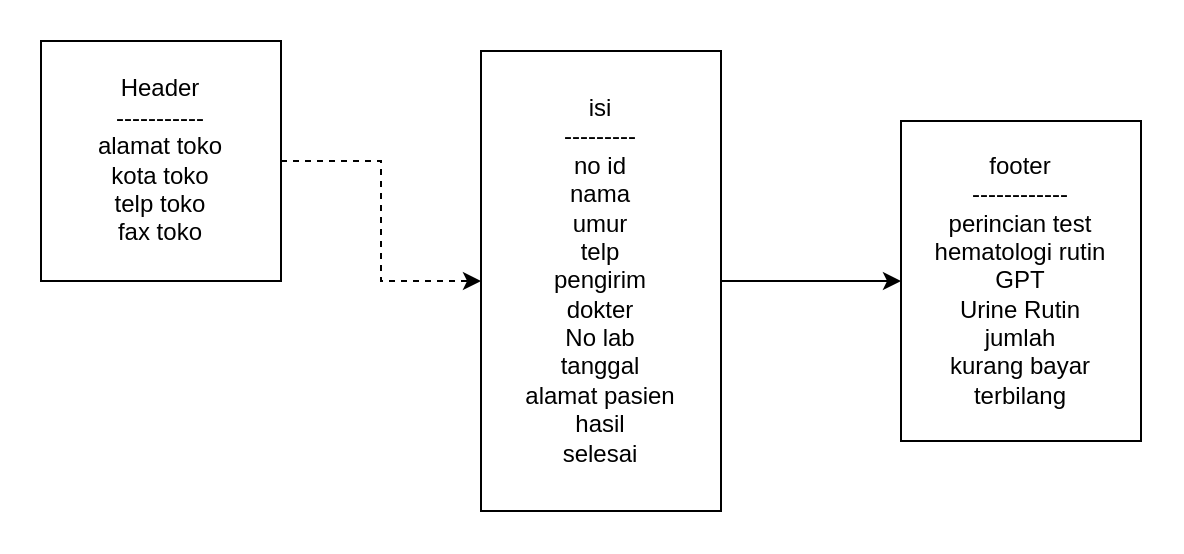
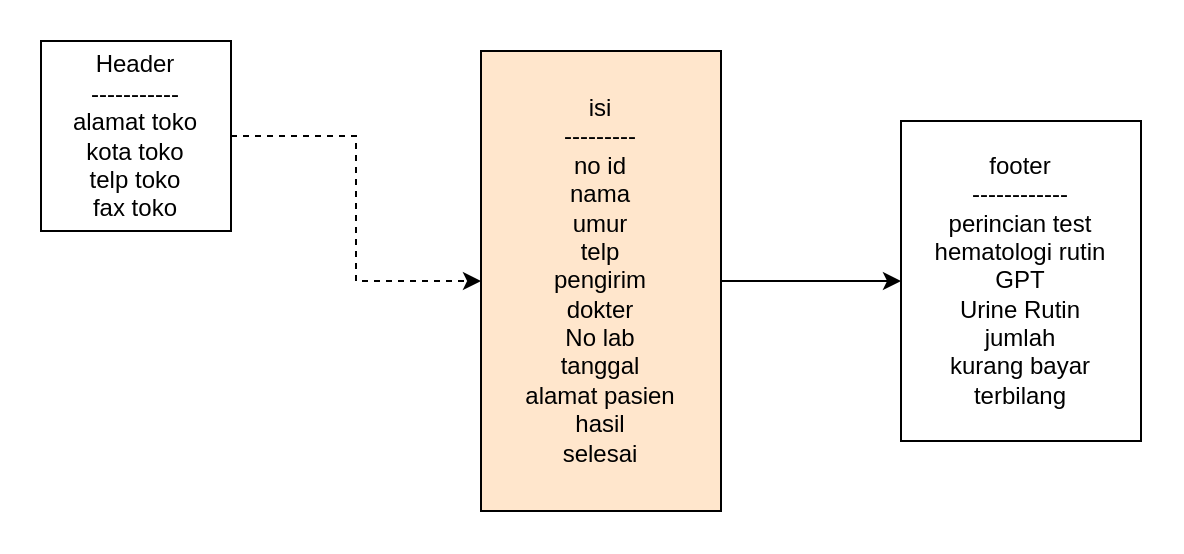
(161, 161) -> (136, 136)
(601, 281) -> (601, 281)
